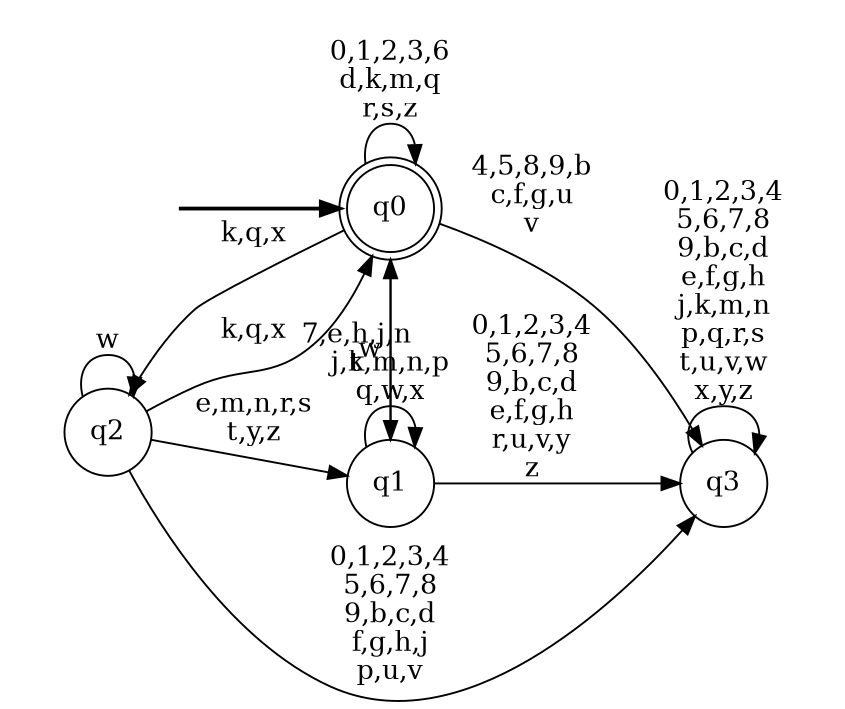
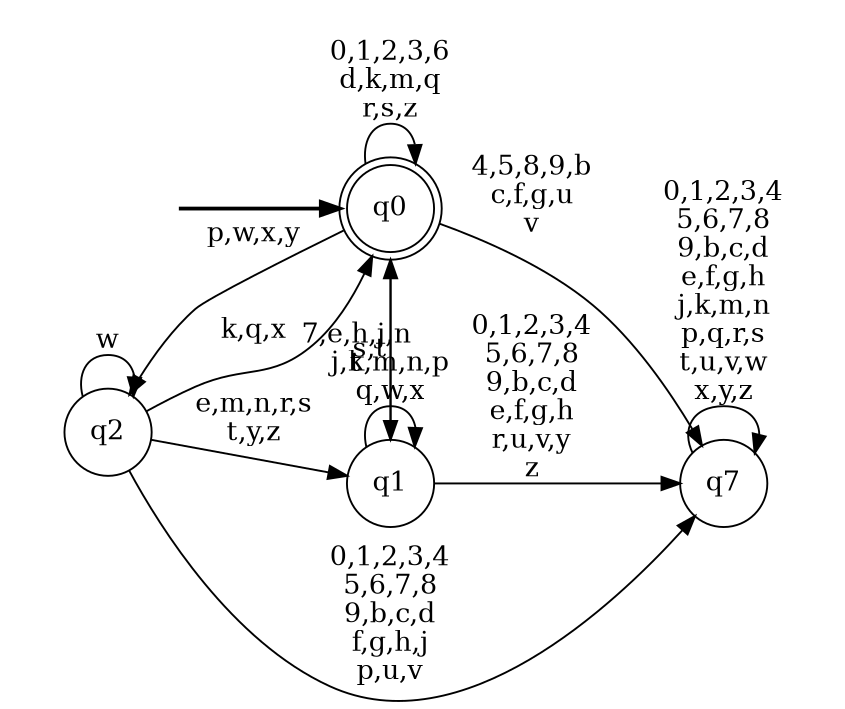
(254, 234) -> (254, 234)
(371, 350) -> (371, 350)
(724, 483) -> (724, 483)
